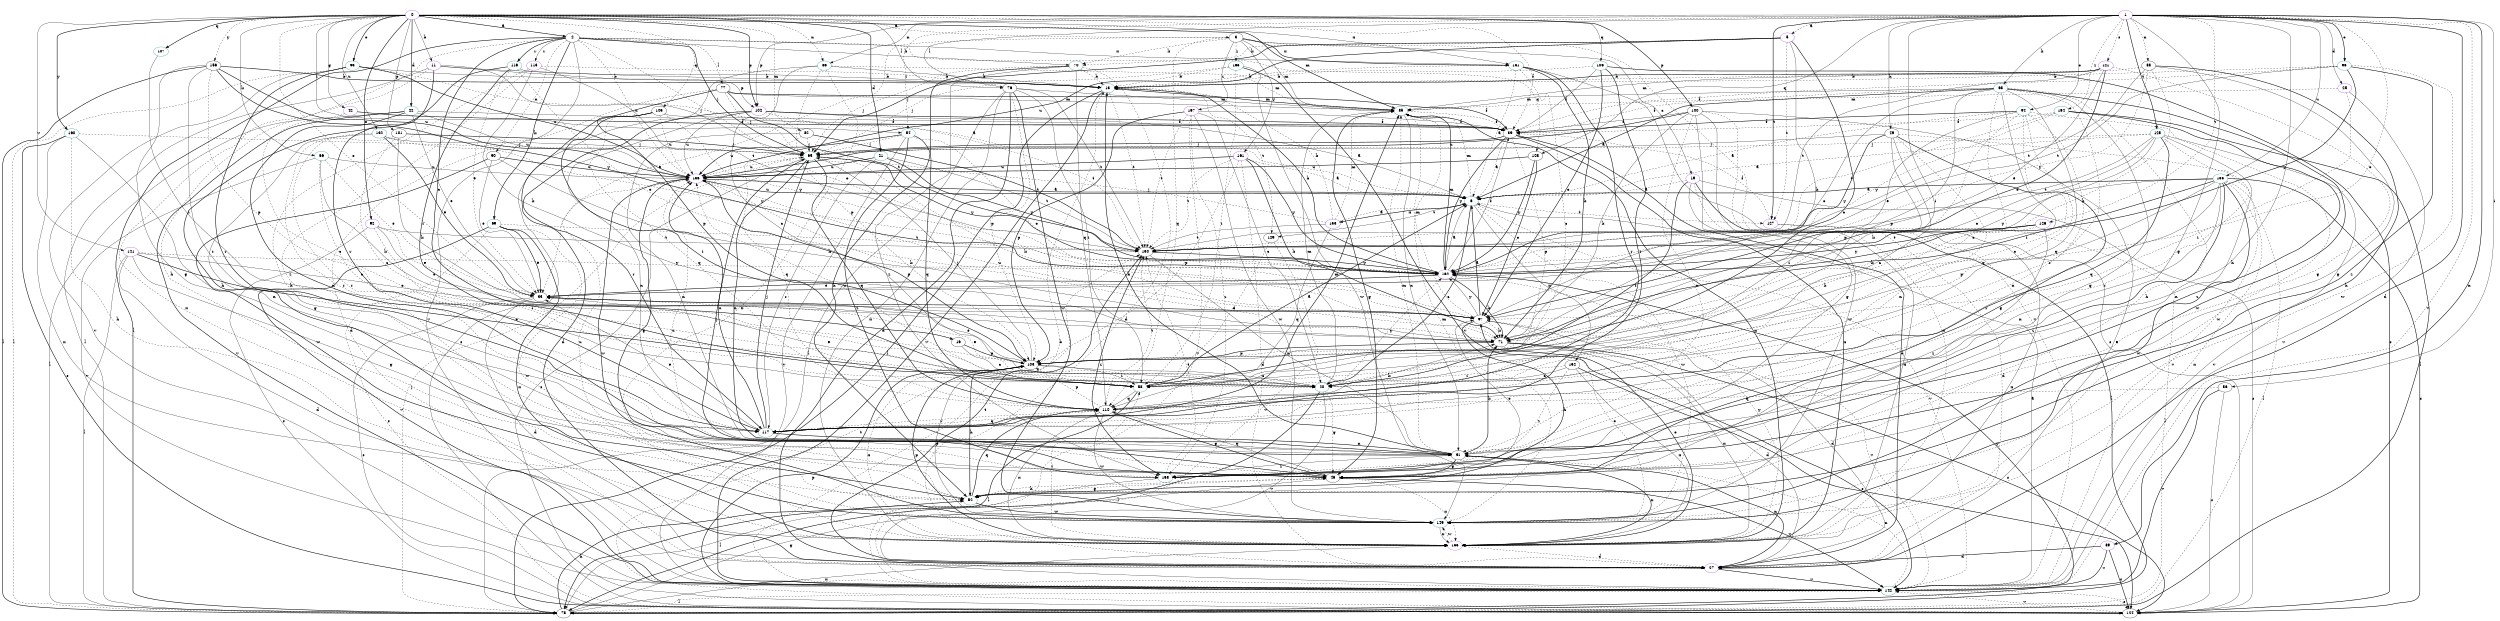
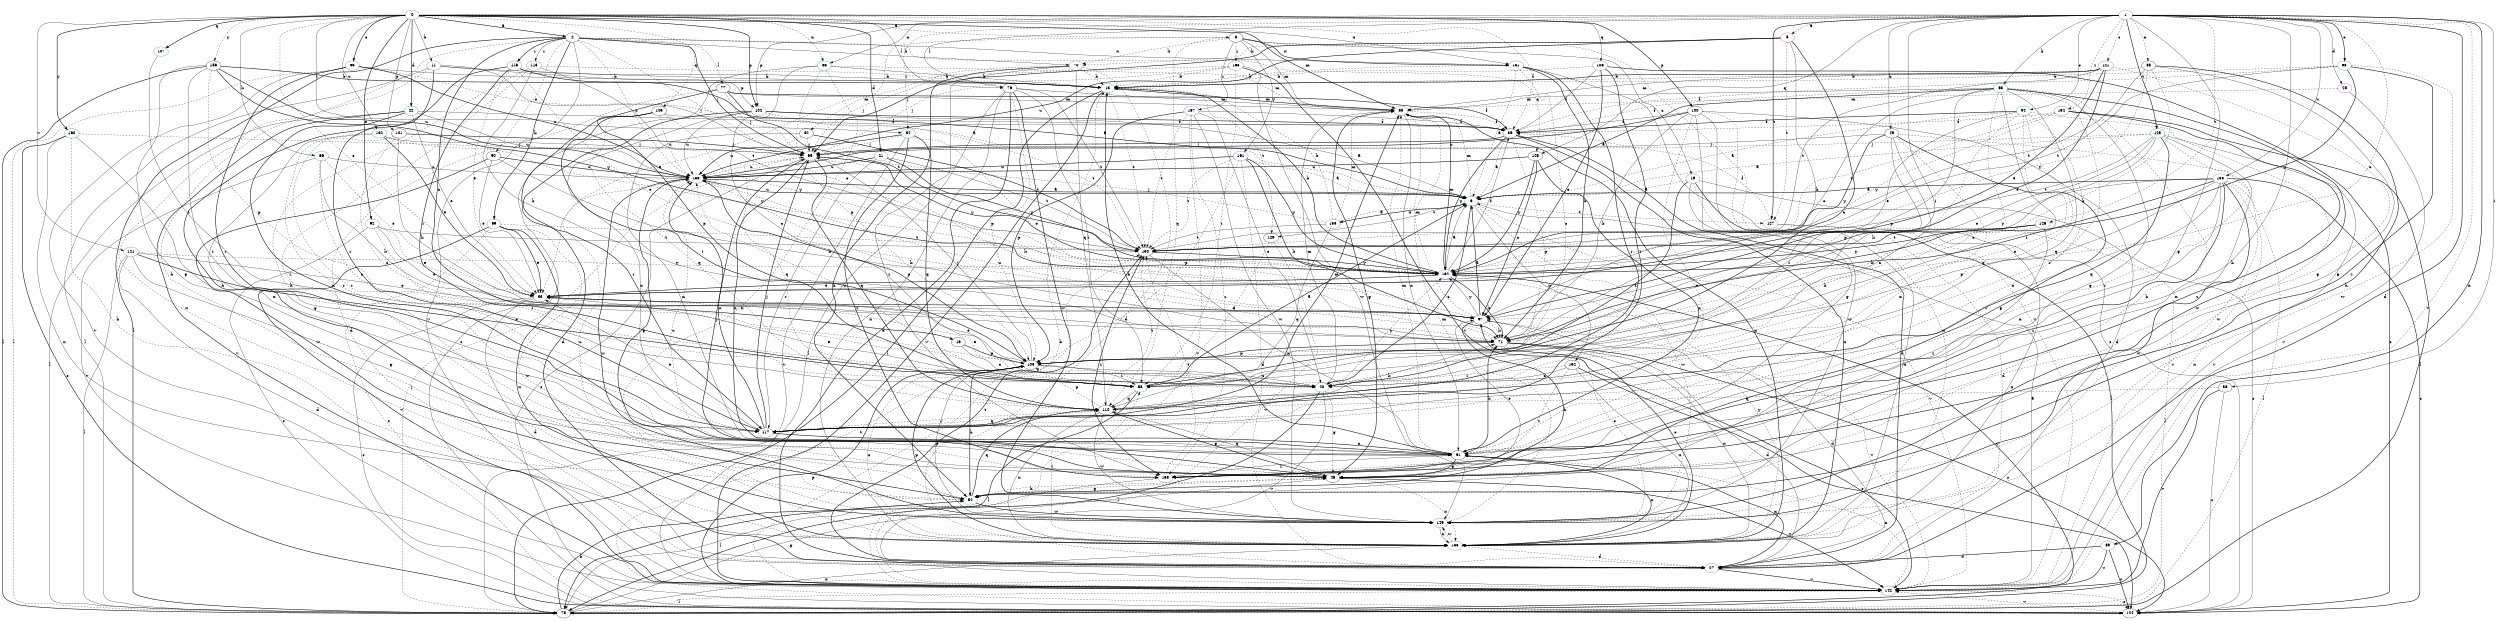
(662, 22) -> (1026, 72)
(350, 111) -> none
none -> (967, 126)
(1480, 280) -> (1480, 280)
(1796, 320) -> none
none -> (1691, 335)
(2117, 342) -> (2117, 342)
